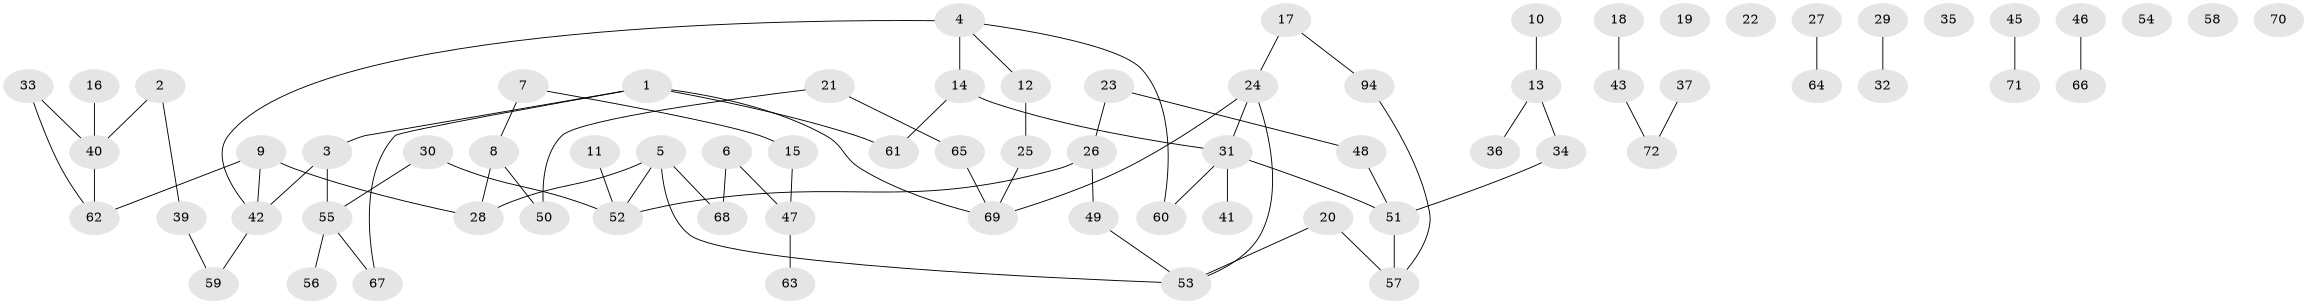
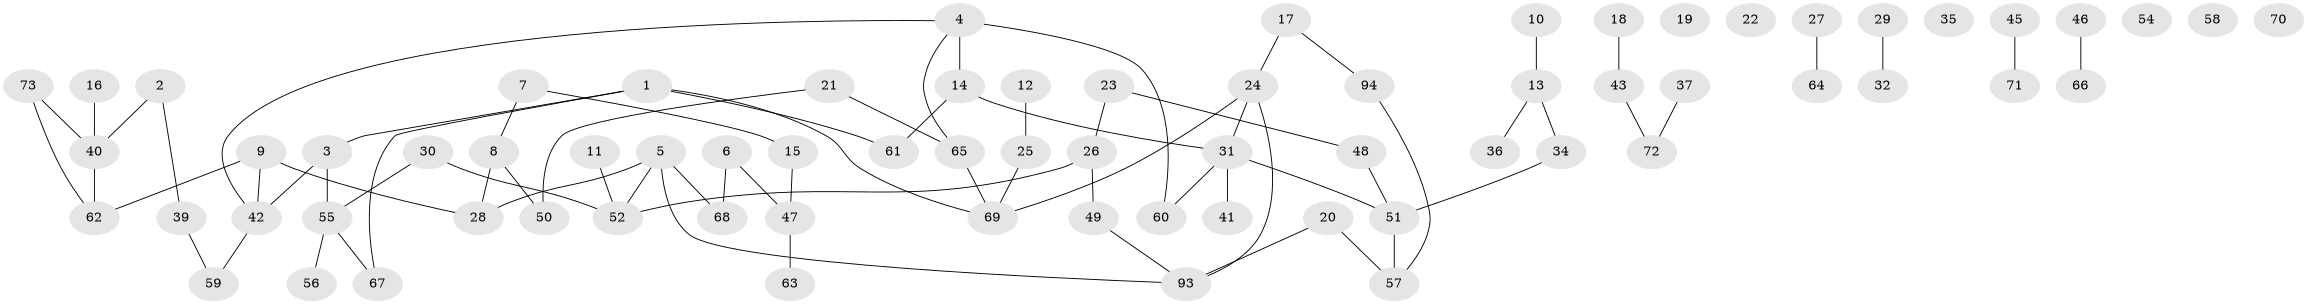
(993, 53) -> (924, 86)
(28, 86) -> (28, 86)
(1186, 284) -> (1186, 284)
